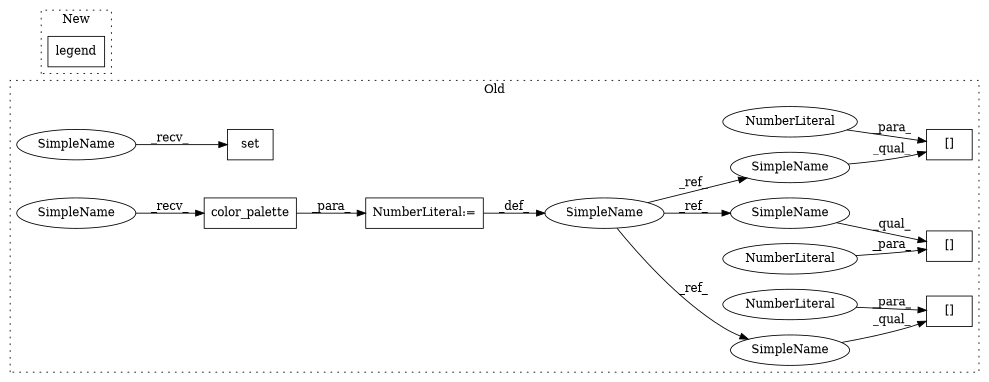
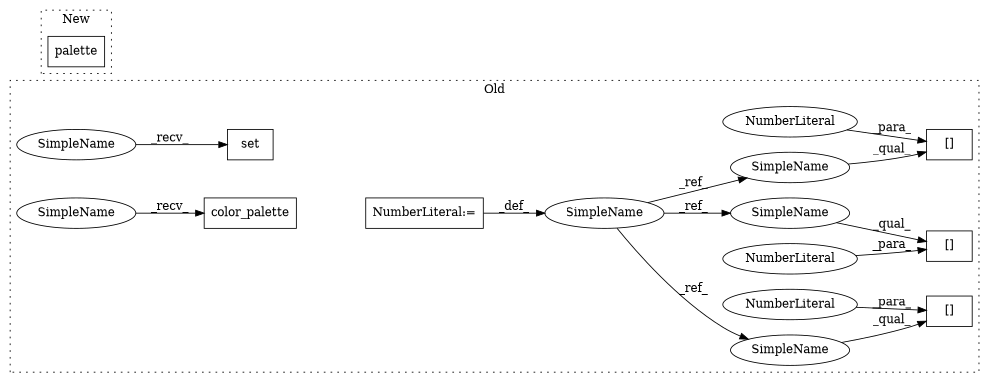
(76, 52) -> (76, 52)
(327, 213) -> none
